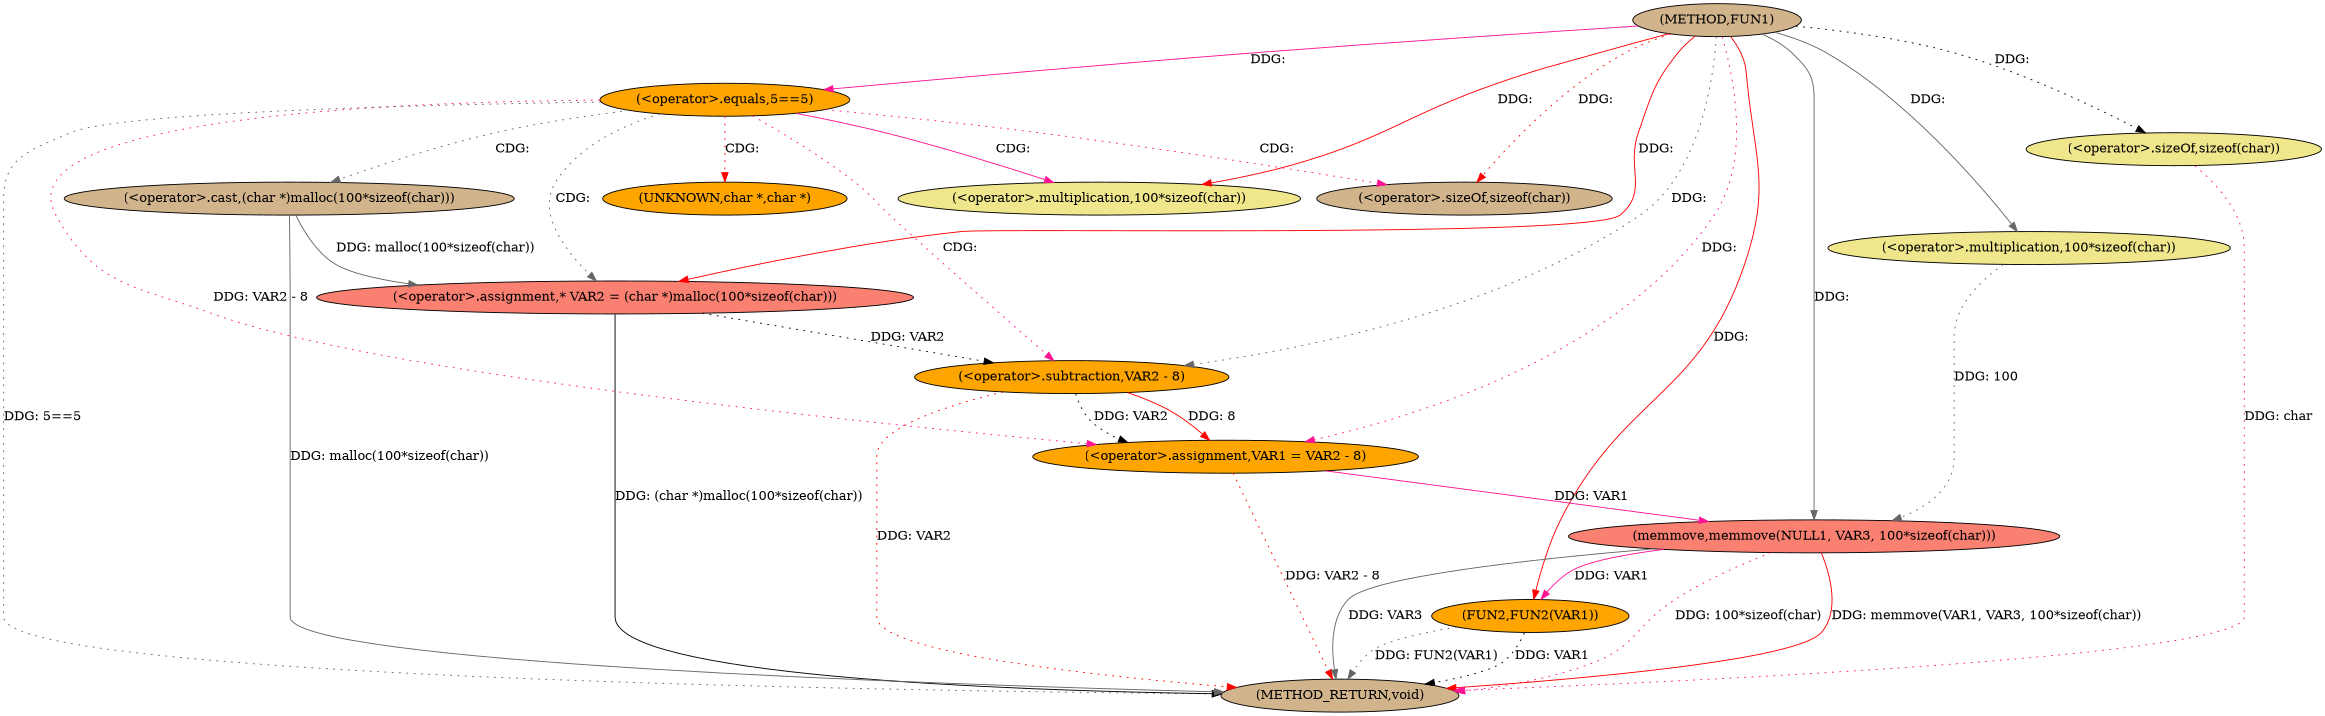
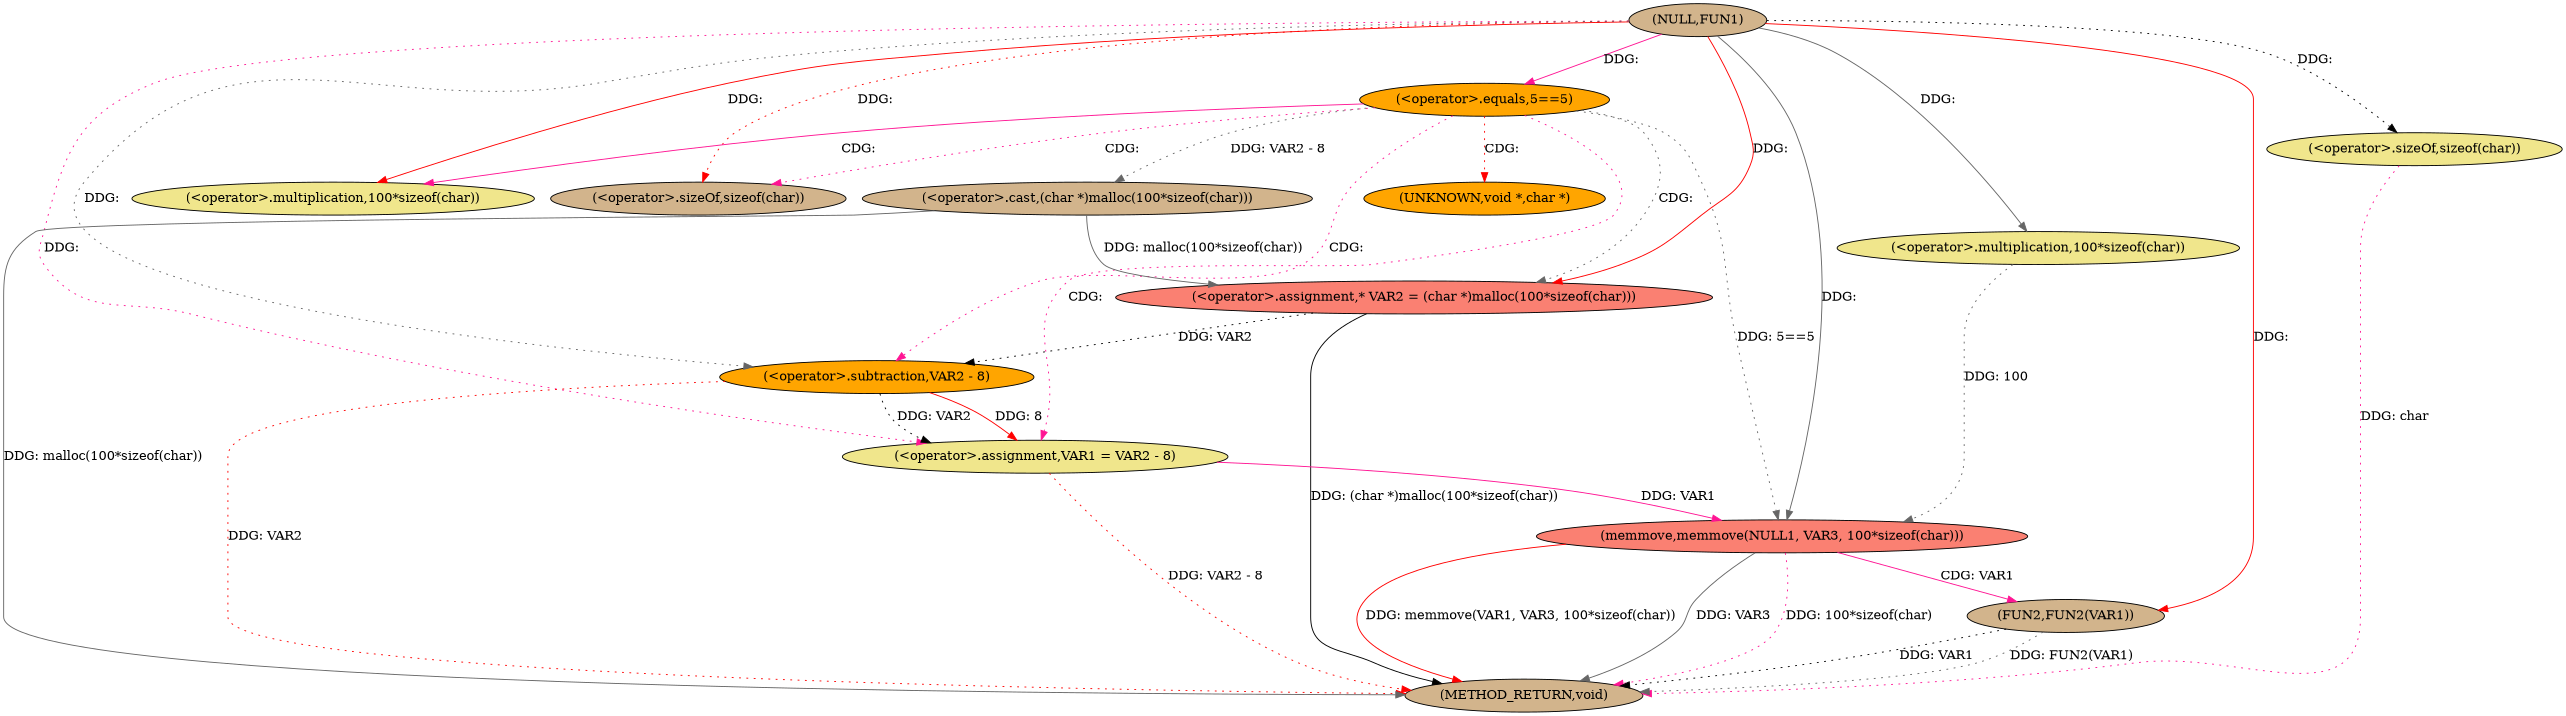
(1717, 20) -> (1698, 20)
(515, 149) -> (1278, 149)
(725, 199) -> (1485, 199)
(261, 297) -> (1088, 297)
(1226, 457) -> (1035, 457)
(1612, 576) -> (1977, 576)
(1530, 616) -> (2066, 616)
(80, 643) -> (1726, 270)
